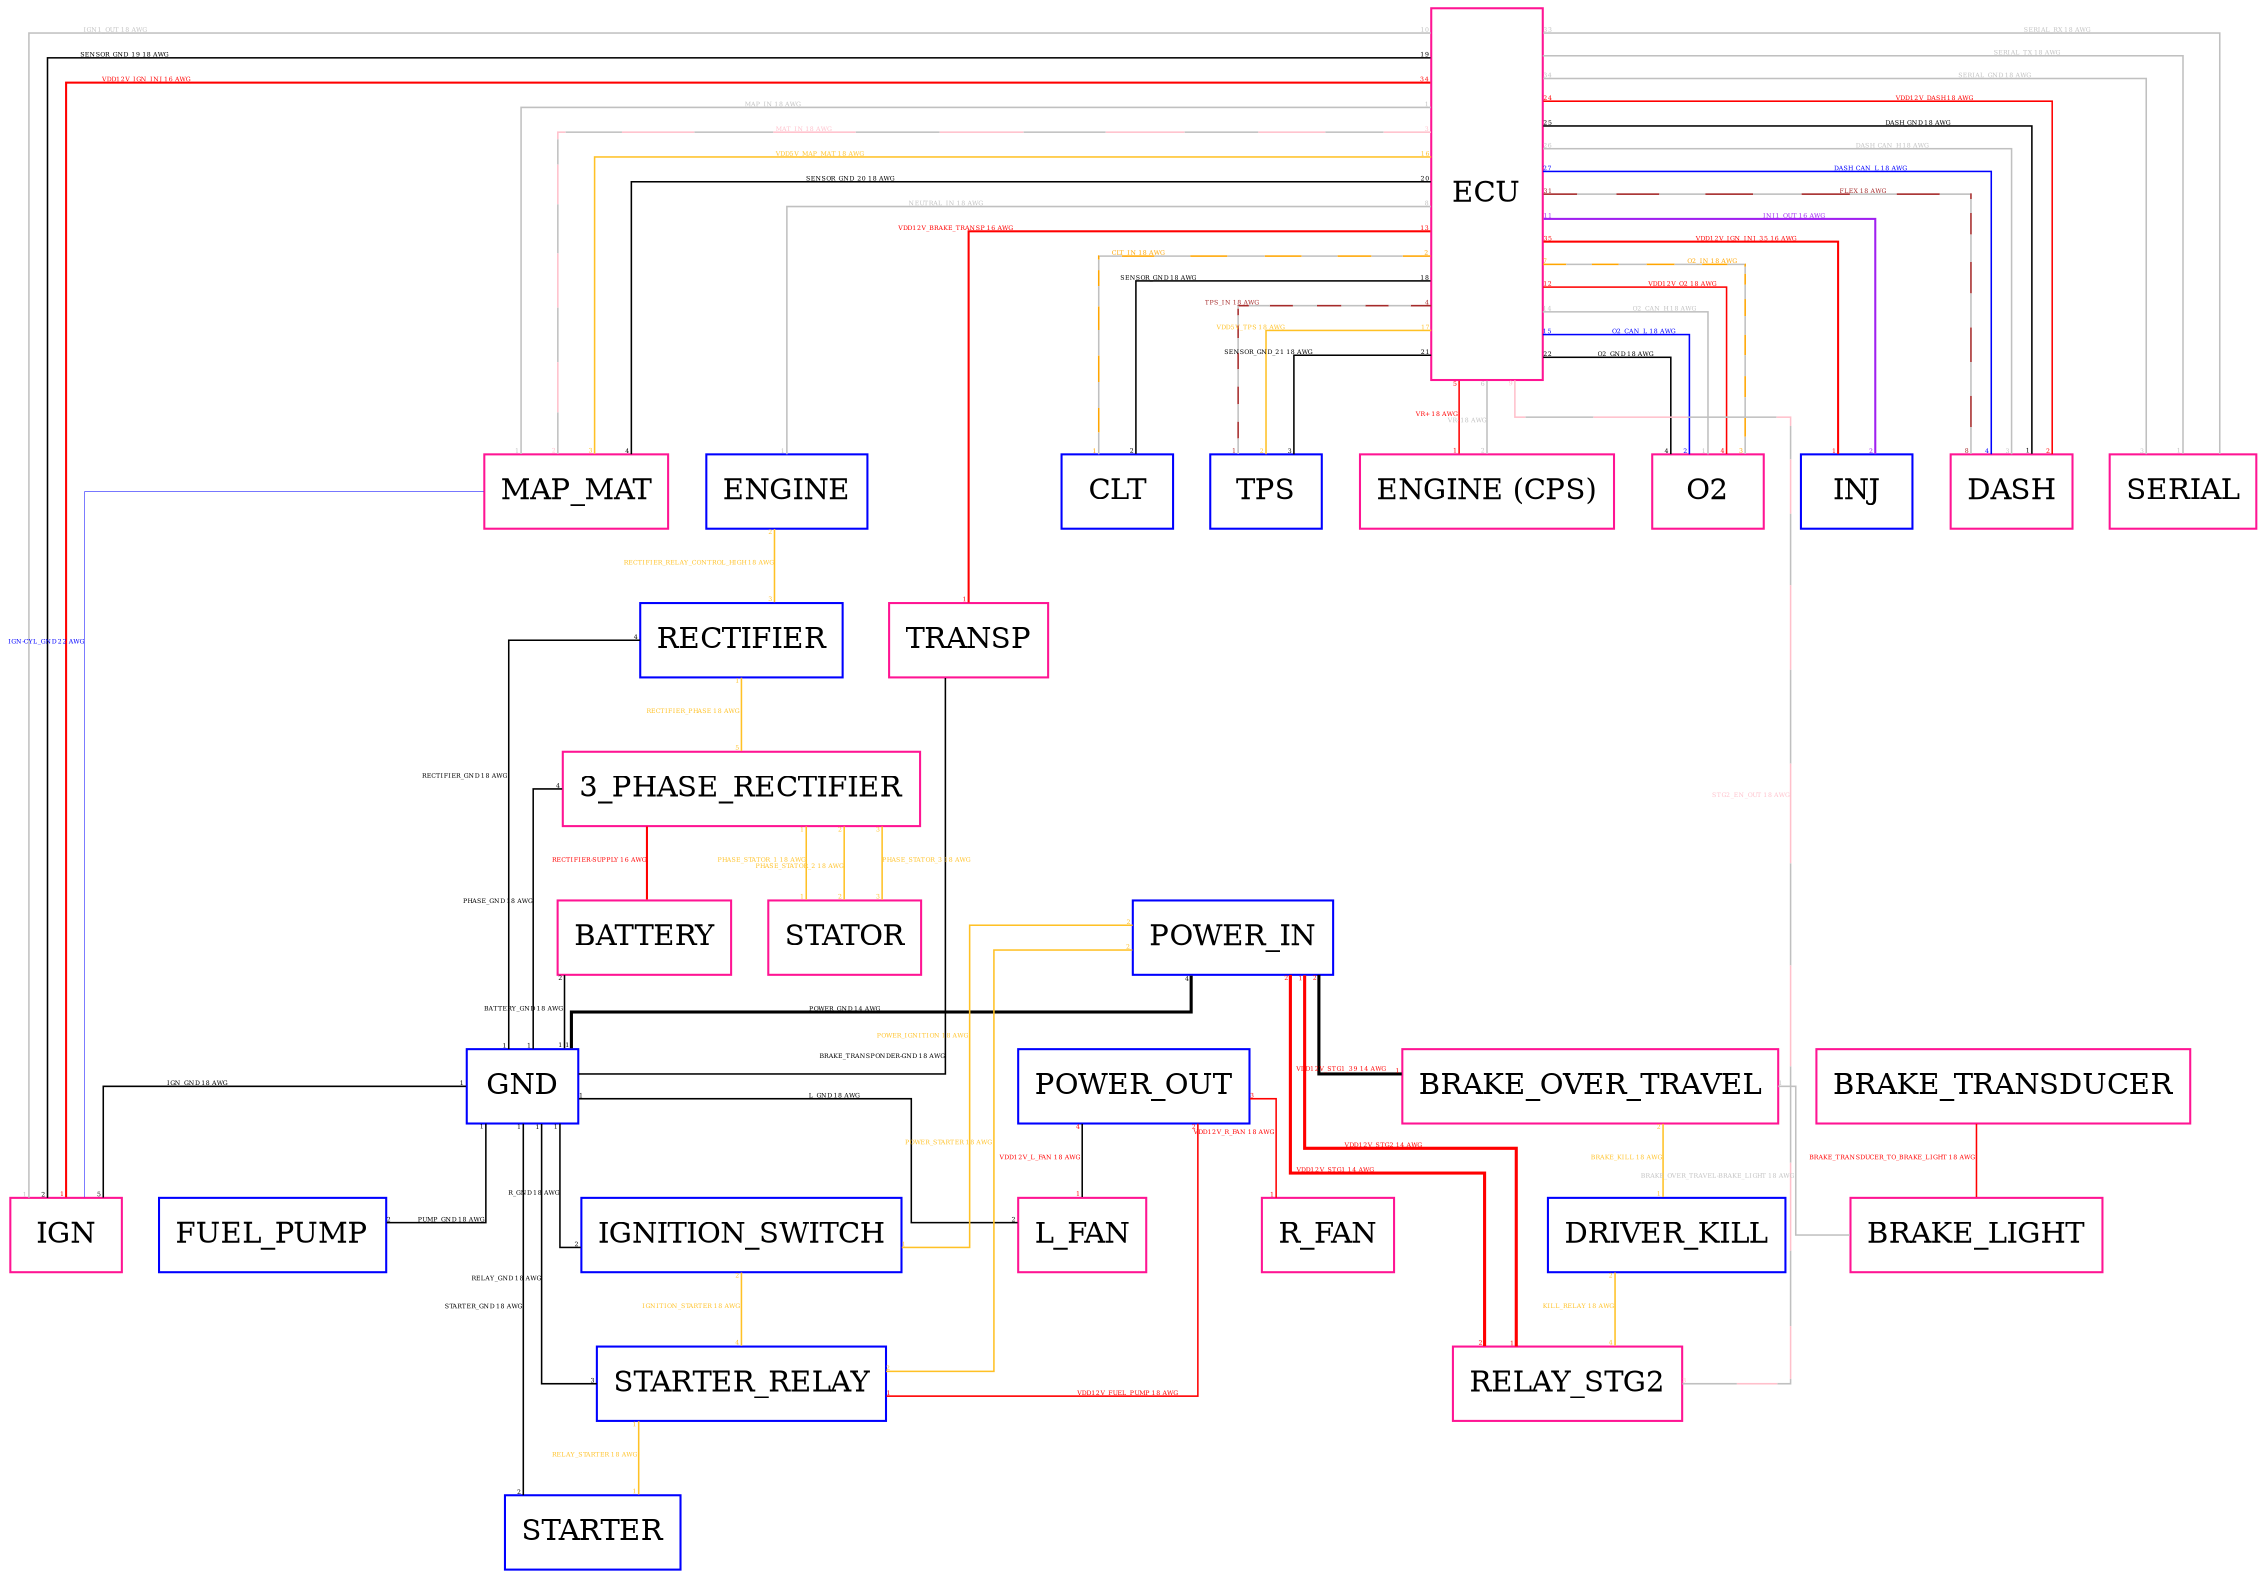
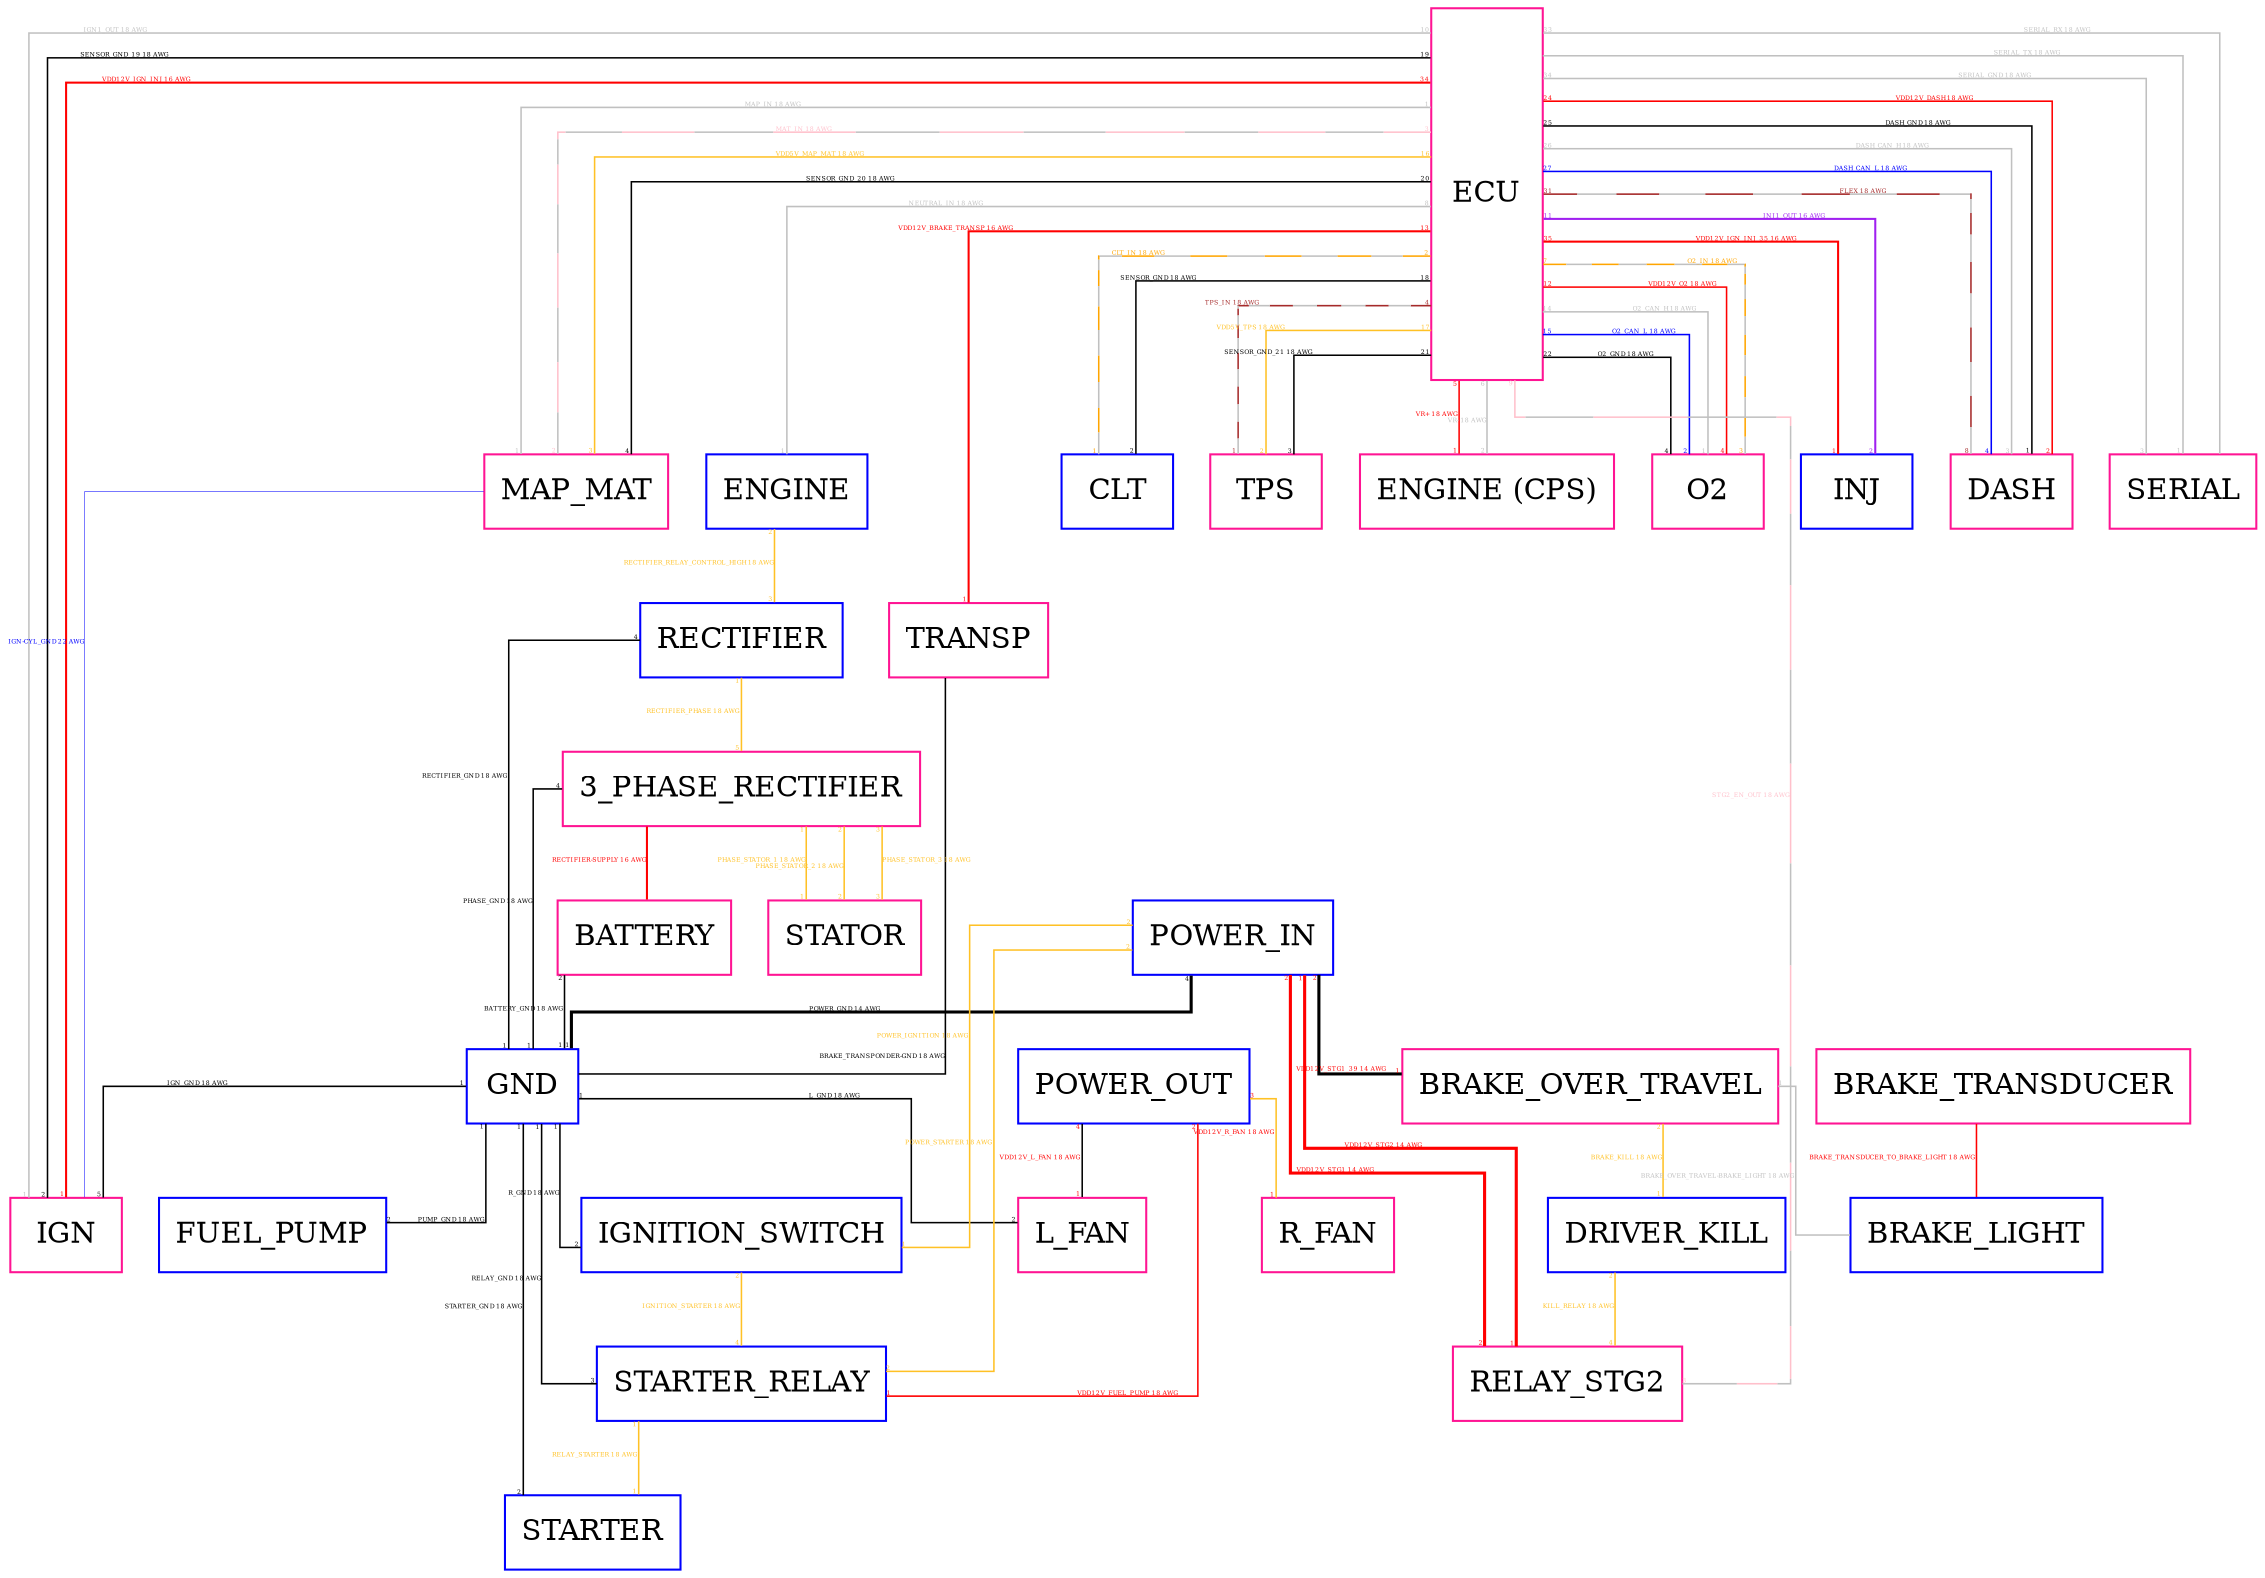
(1266, 492) -> (1266, 492)
(1276, 1135) -> (1276, 1135)
(1976, 1235) -> (1976, 1235)
